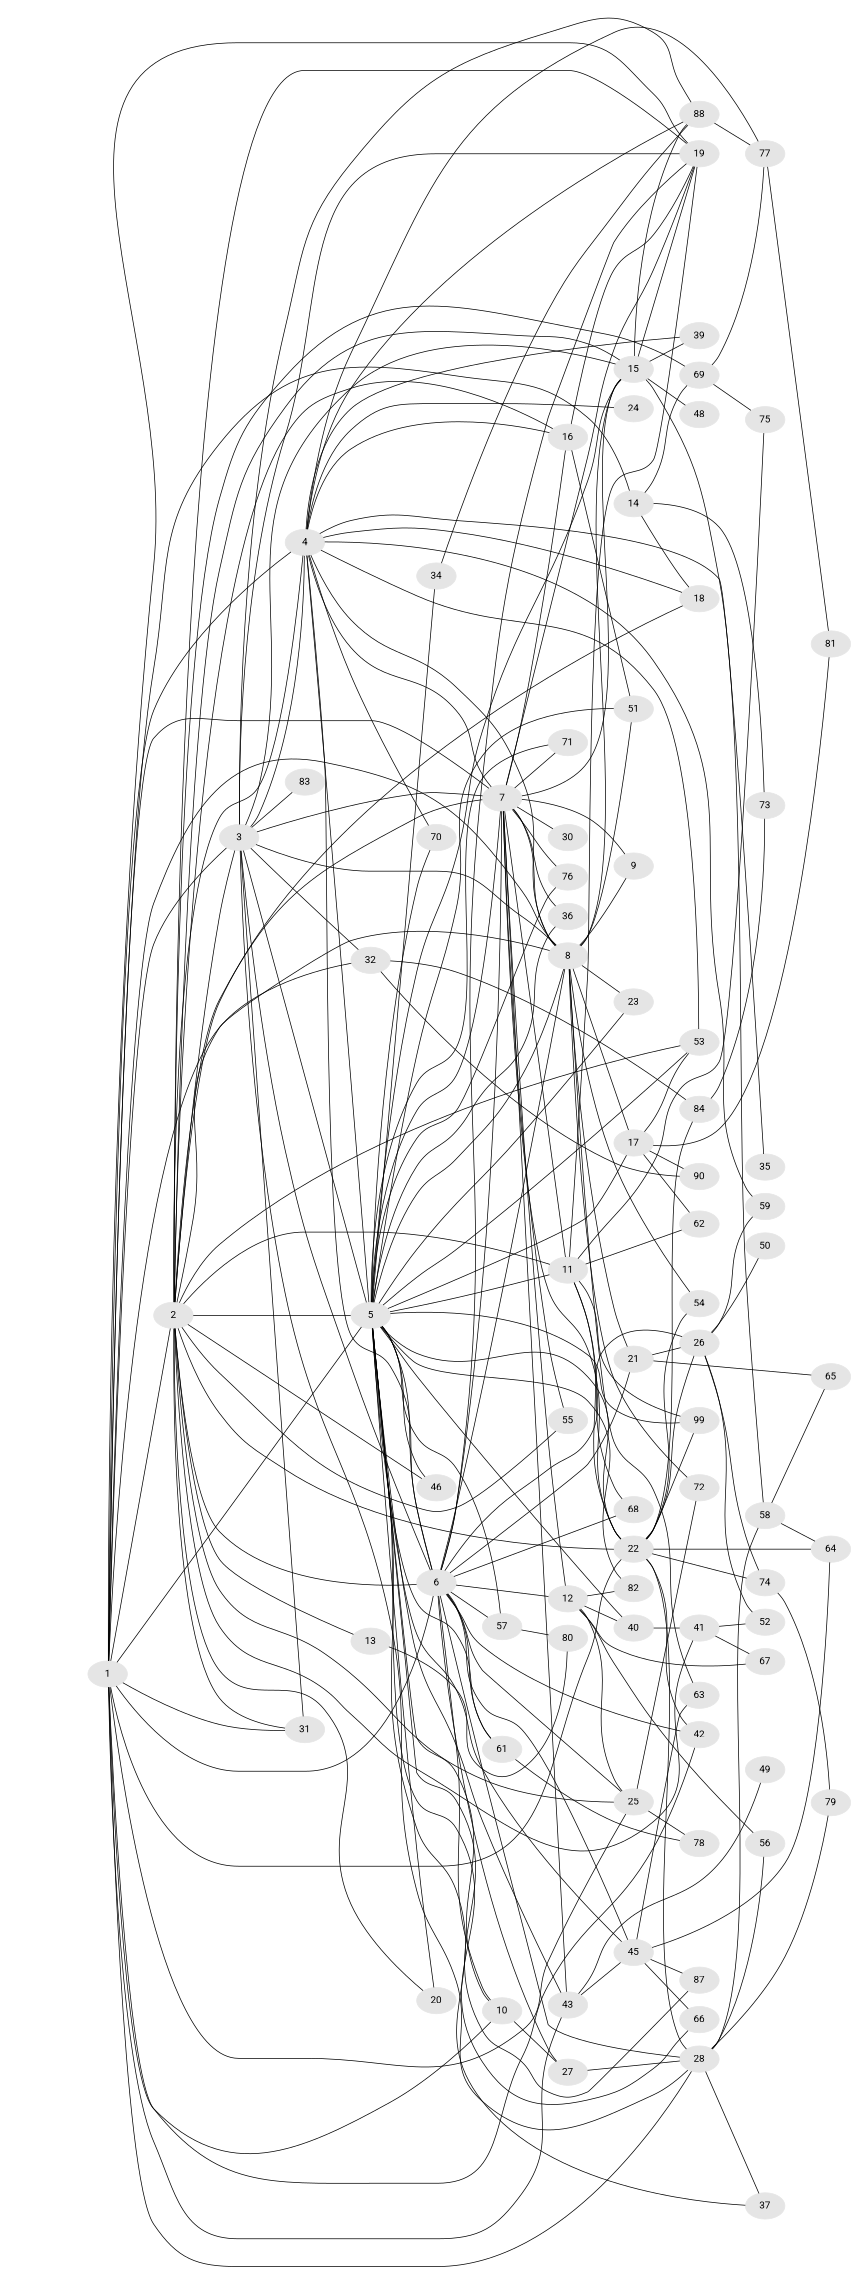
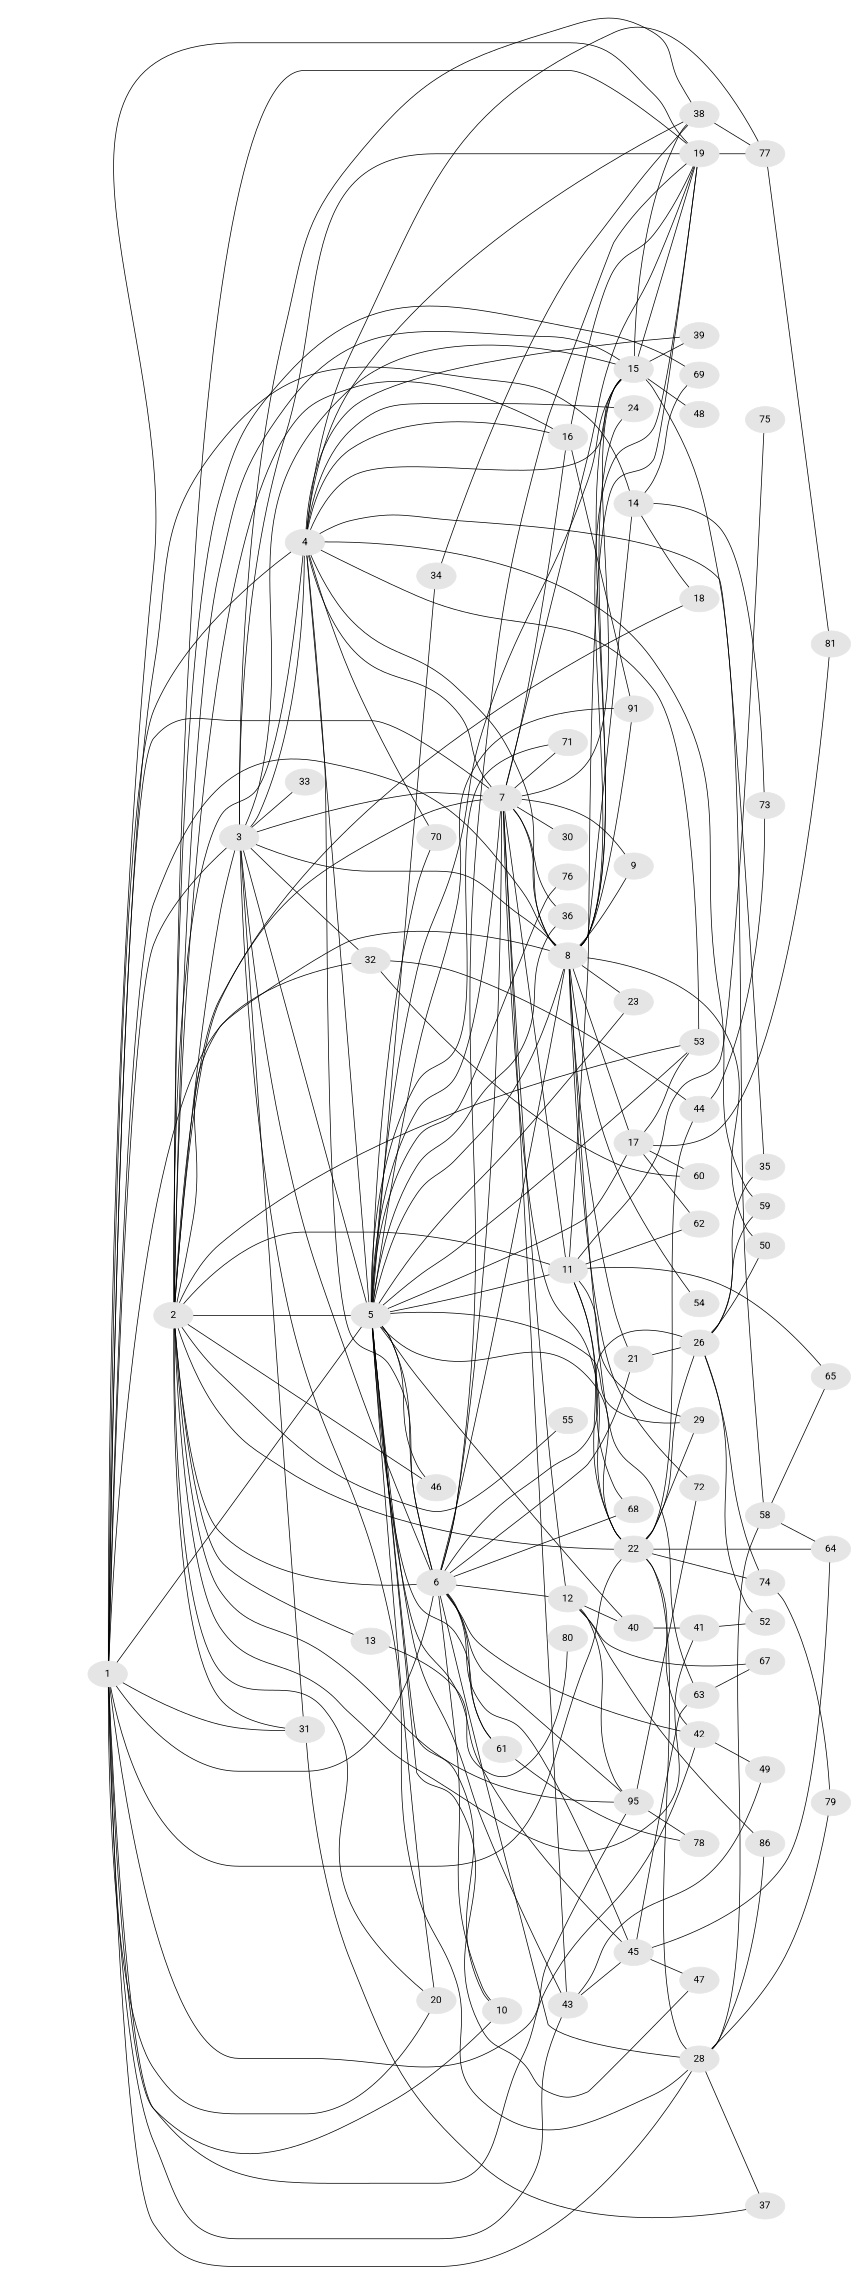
(699, 114) -> (699, 114)
(750, 269) -> (732, 154)
(732, 397) -> none
none -> (612, 466)
(506, 541) -> (469, 469)
none -> (602, 683)
(634, 709) -> (634, 709)
none -> (609, 732)
(305, 782) -> (305, 782)
(539, 846) -> none
none -> (736, 1064)
(699, 1109) -> (699, 1109)
(521, 1111) -> none
(699, 1177) -> (699, 1177)
none -> (732, 1247)
(732, 1368) -> (718, 1284)
(664, 1403) -> none
(699, 1421) -> (699, 1421)
(141, 1495) -> (143, 2045)
(634, 1589) -> none
(502, 1627) -> none
(732, 1645) -> (732, 1678)
none -> (732, 1752)
(634, 1802) -> (634, 1802)
(765, 1844) -> (765, 1844)
(438, 1861) -> (416, 2095)
(699, 1980) -> (699, 1980)
(699, 2020) -> none
(568, 2072) -> none
